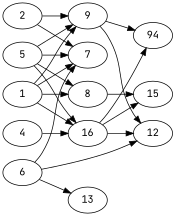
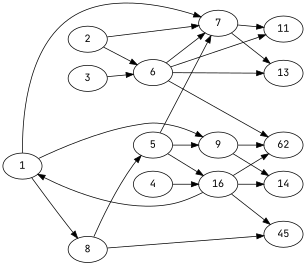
(52, 16) -> (117, 54)
none -> (283, 29)
(153, 36) -> (283, 184)
none -> (248, 46)
(51, 72) -> (114, 196)
none -> (88, 78)
(153, 94) -> (283, 234)
(51, 111) -> (122, 204)
(153, 133) -> (283, 145)
